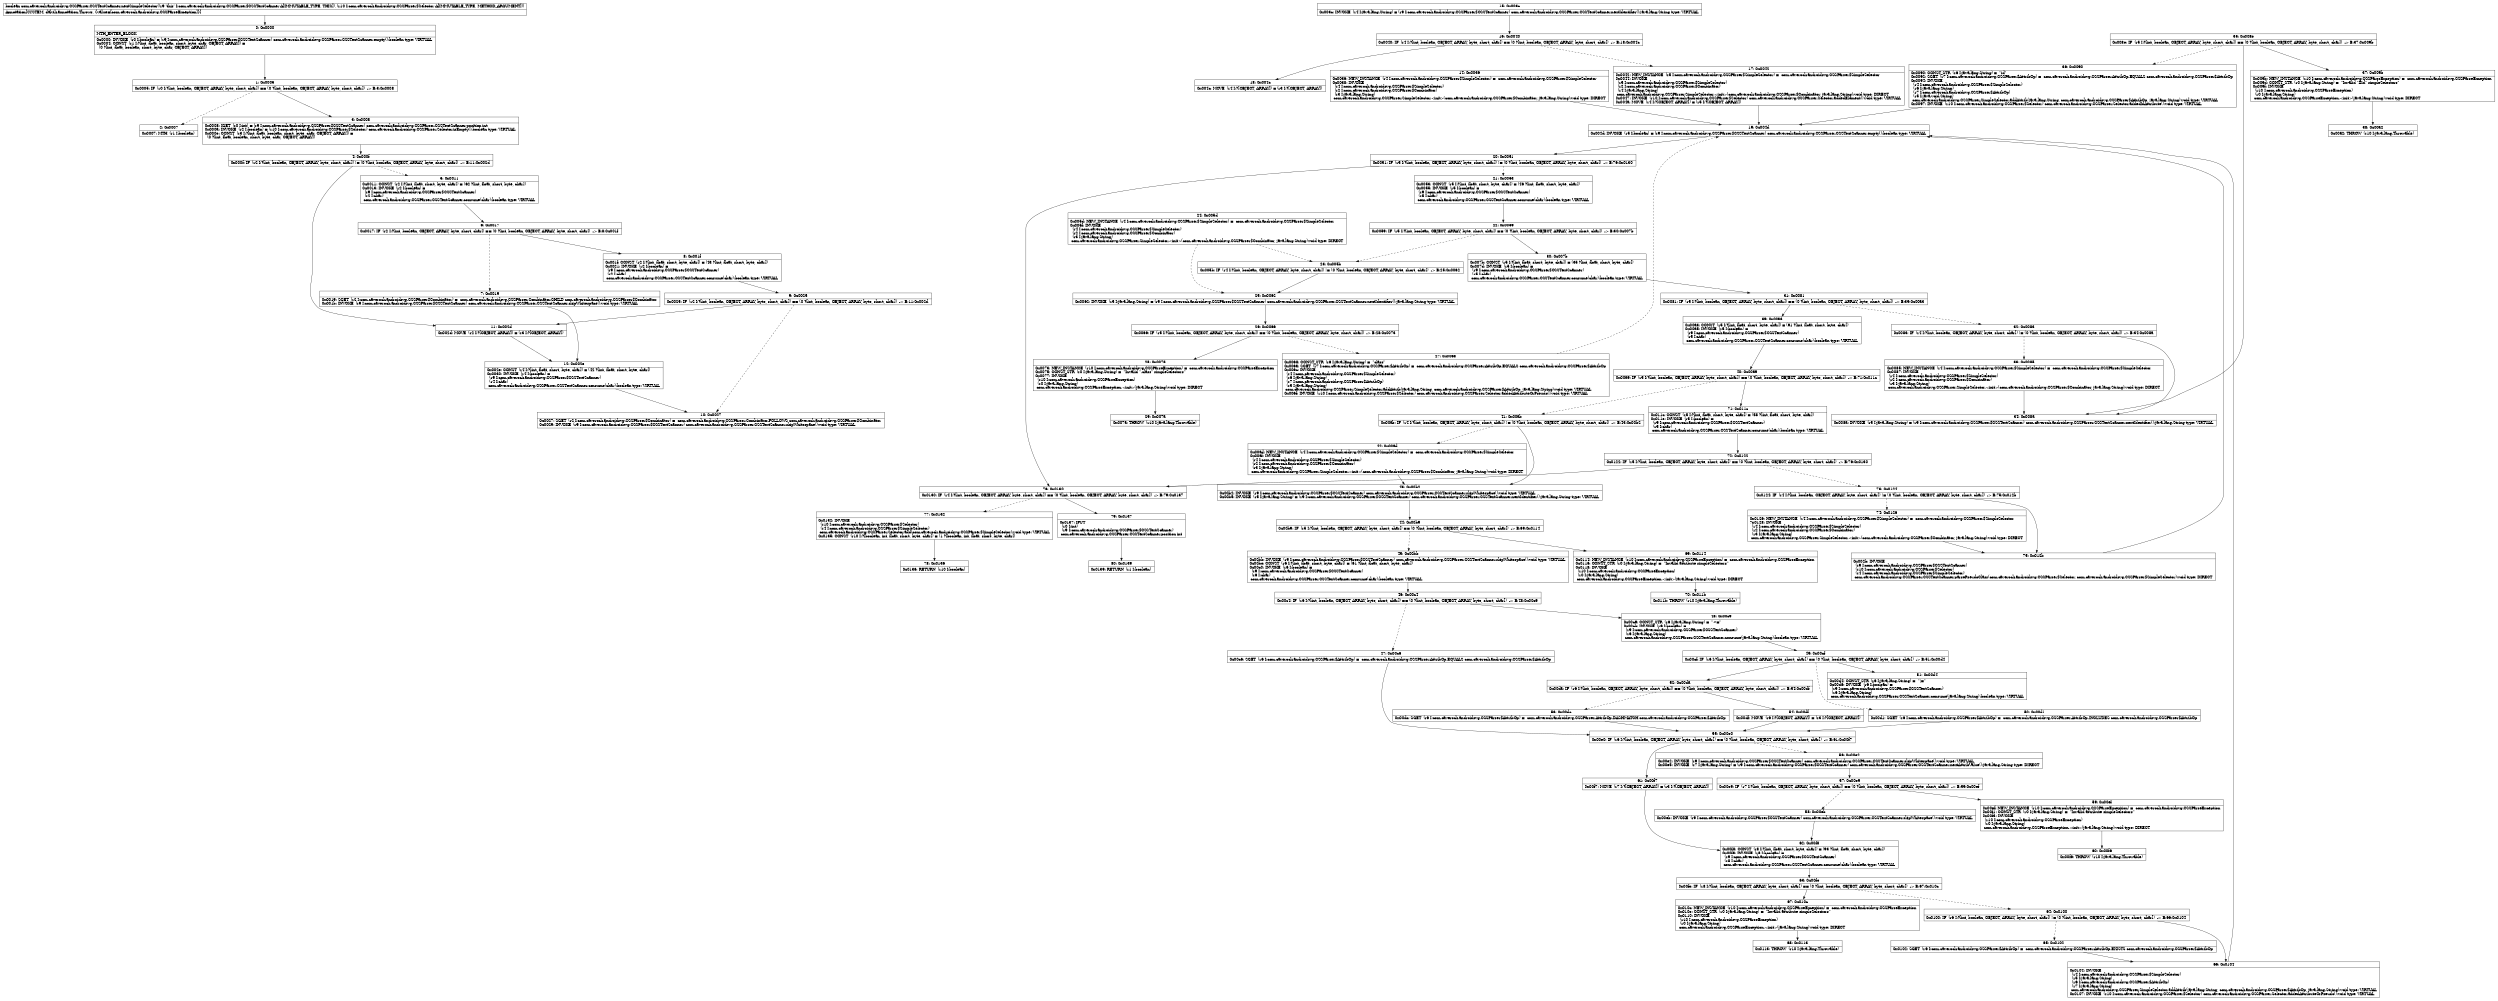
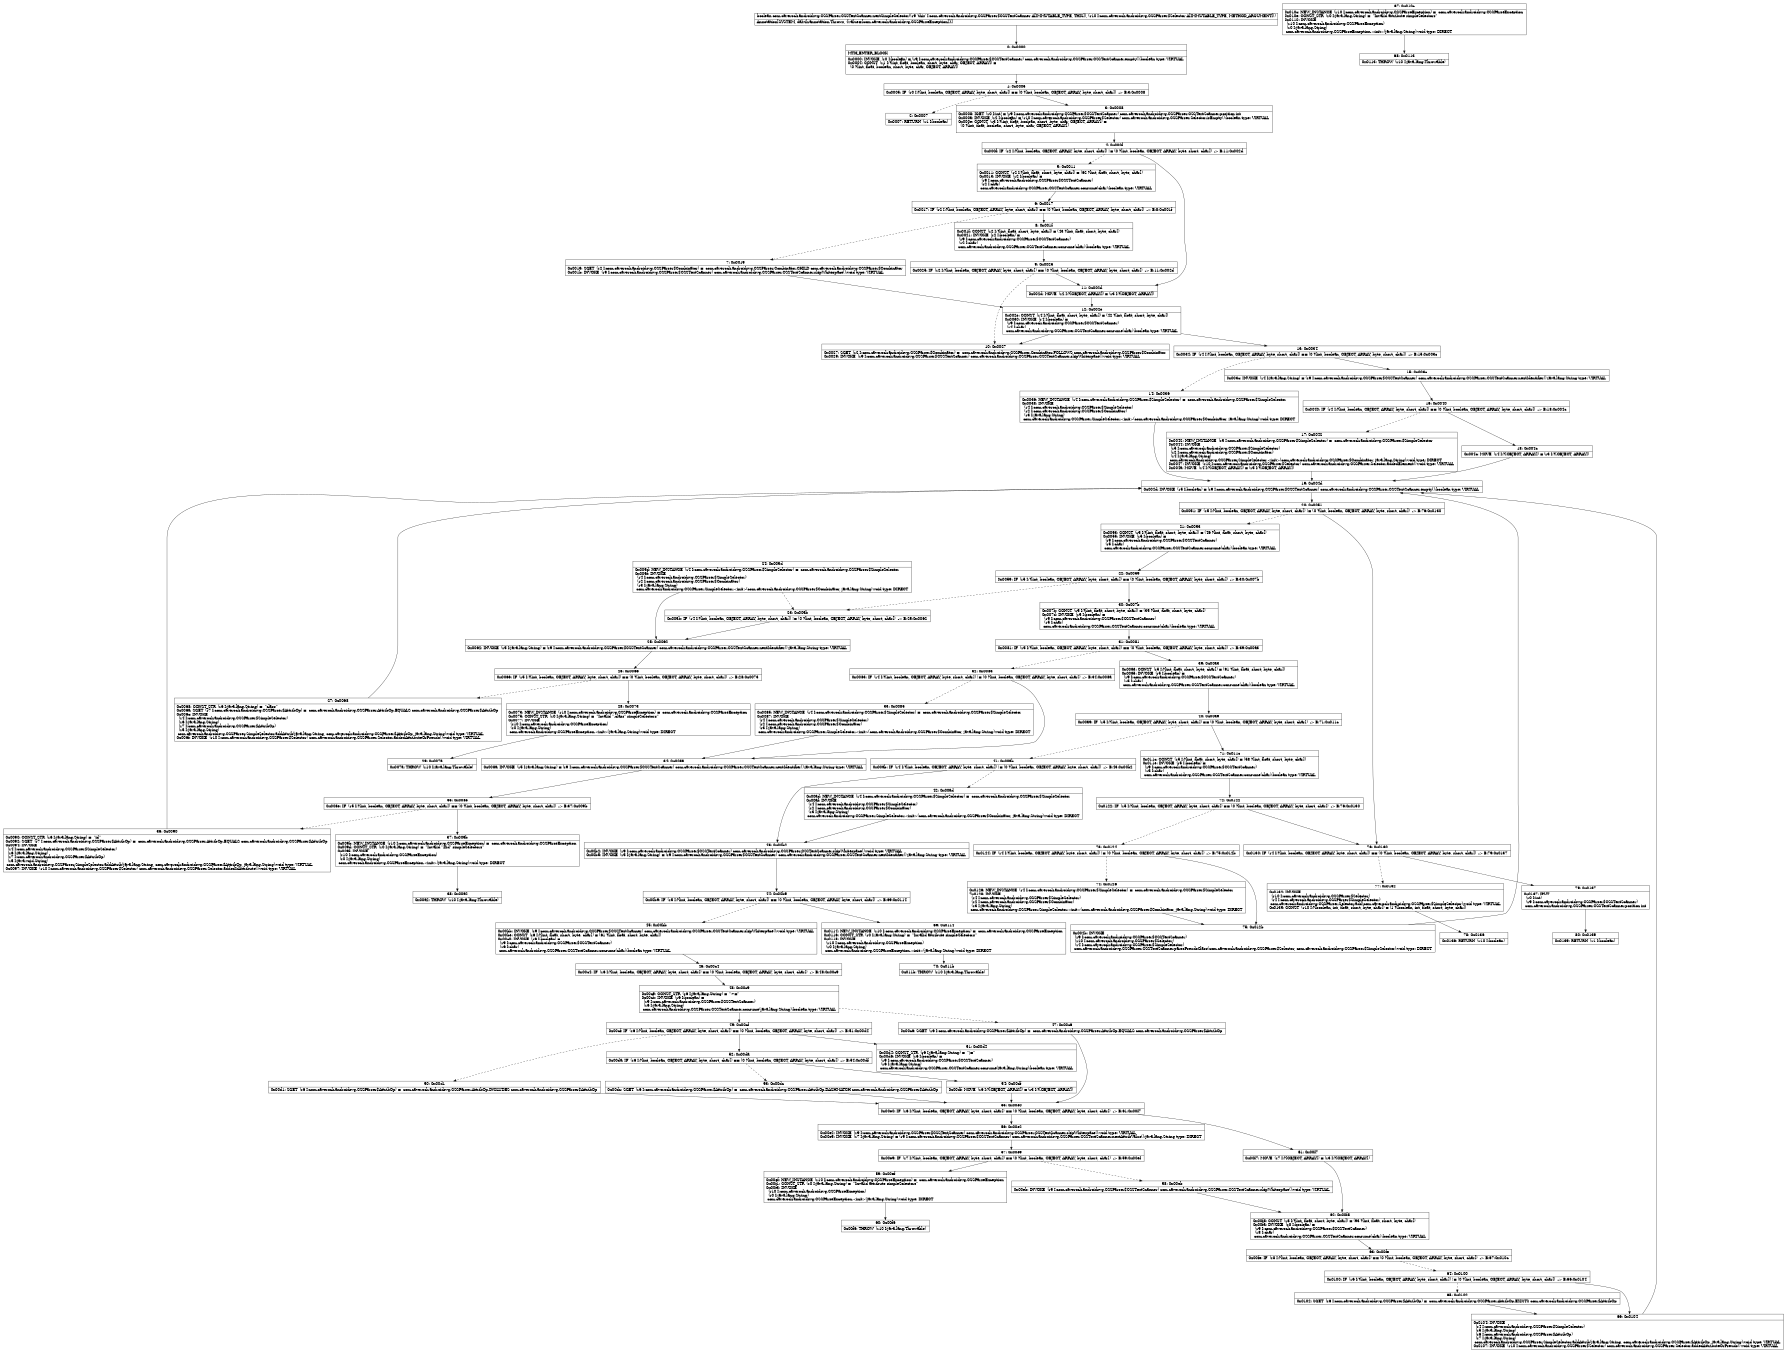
(169, 134) -> (919, 122)
(1653, 258) -> (681, 500)
(1193, 277) -> (658, 609)
(2243, 284) -> (567, 784)
none -> (1307, 352)
none -> (1454, 472)
(1400, 626) -> (917, 1015)
(1779, 748) -> (1011, 1118)
(1806, 893) -> none
